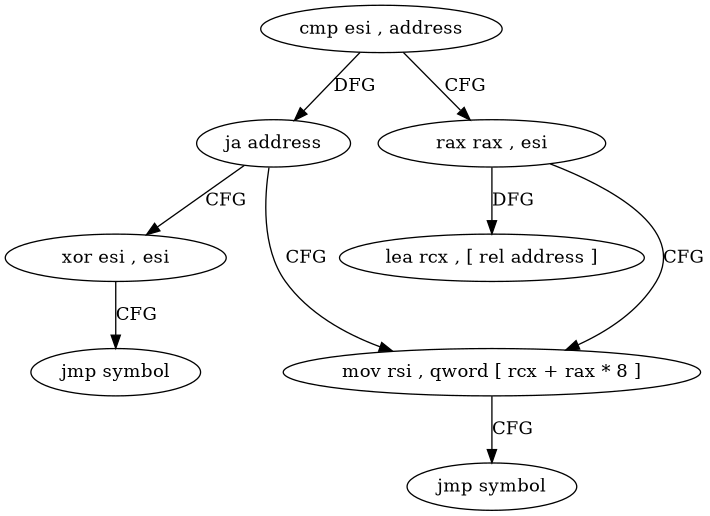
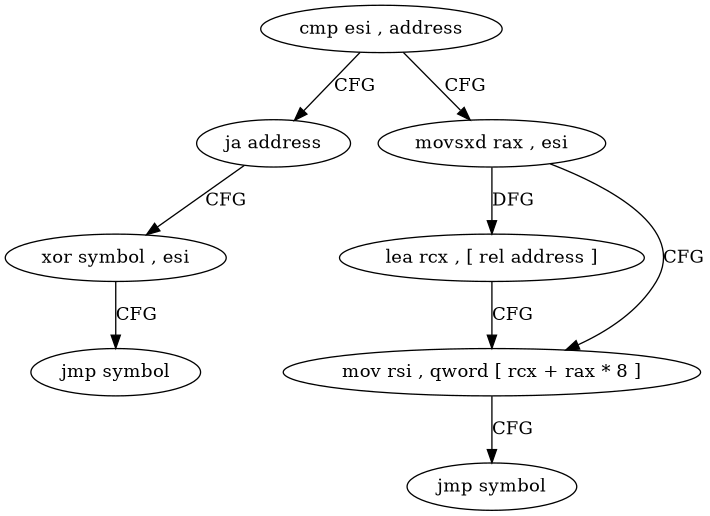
(355, 86) -> (355, 86)
(492, 143) -> (492, 143)
(116, 258) -> (116, 258)
(285, 281) -> (492, 308)
